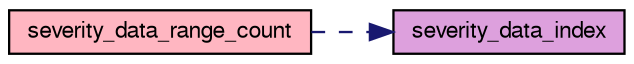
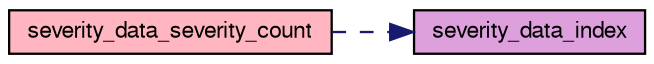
(160, 32) -> (170, 32)
